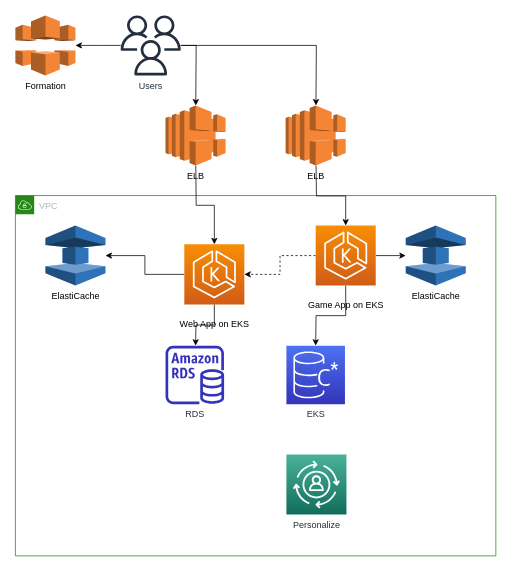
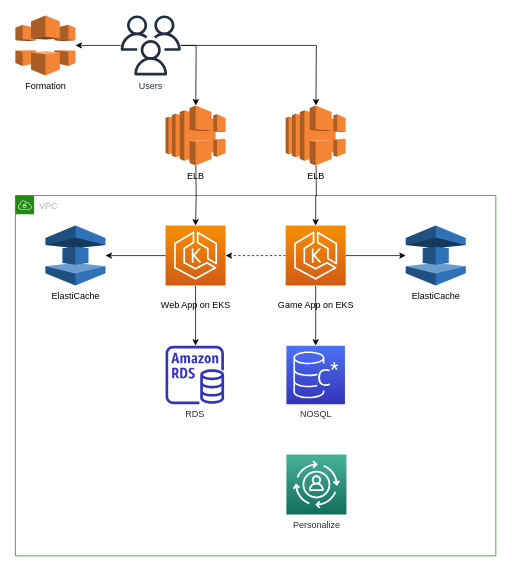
(345, 255) -> (315, 255)
(214, 274) -> (195, 255)
(316, 415) -> (316, 415)
